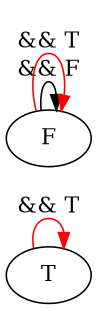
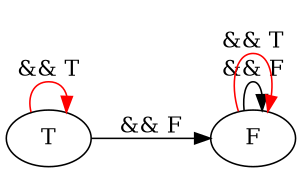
none -> (143, 138)
